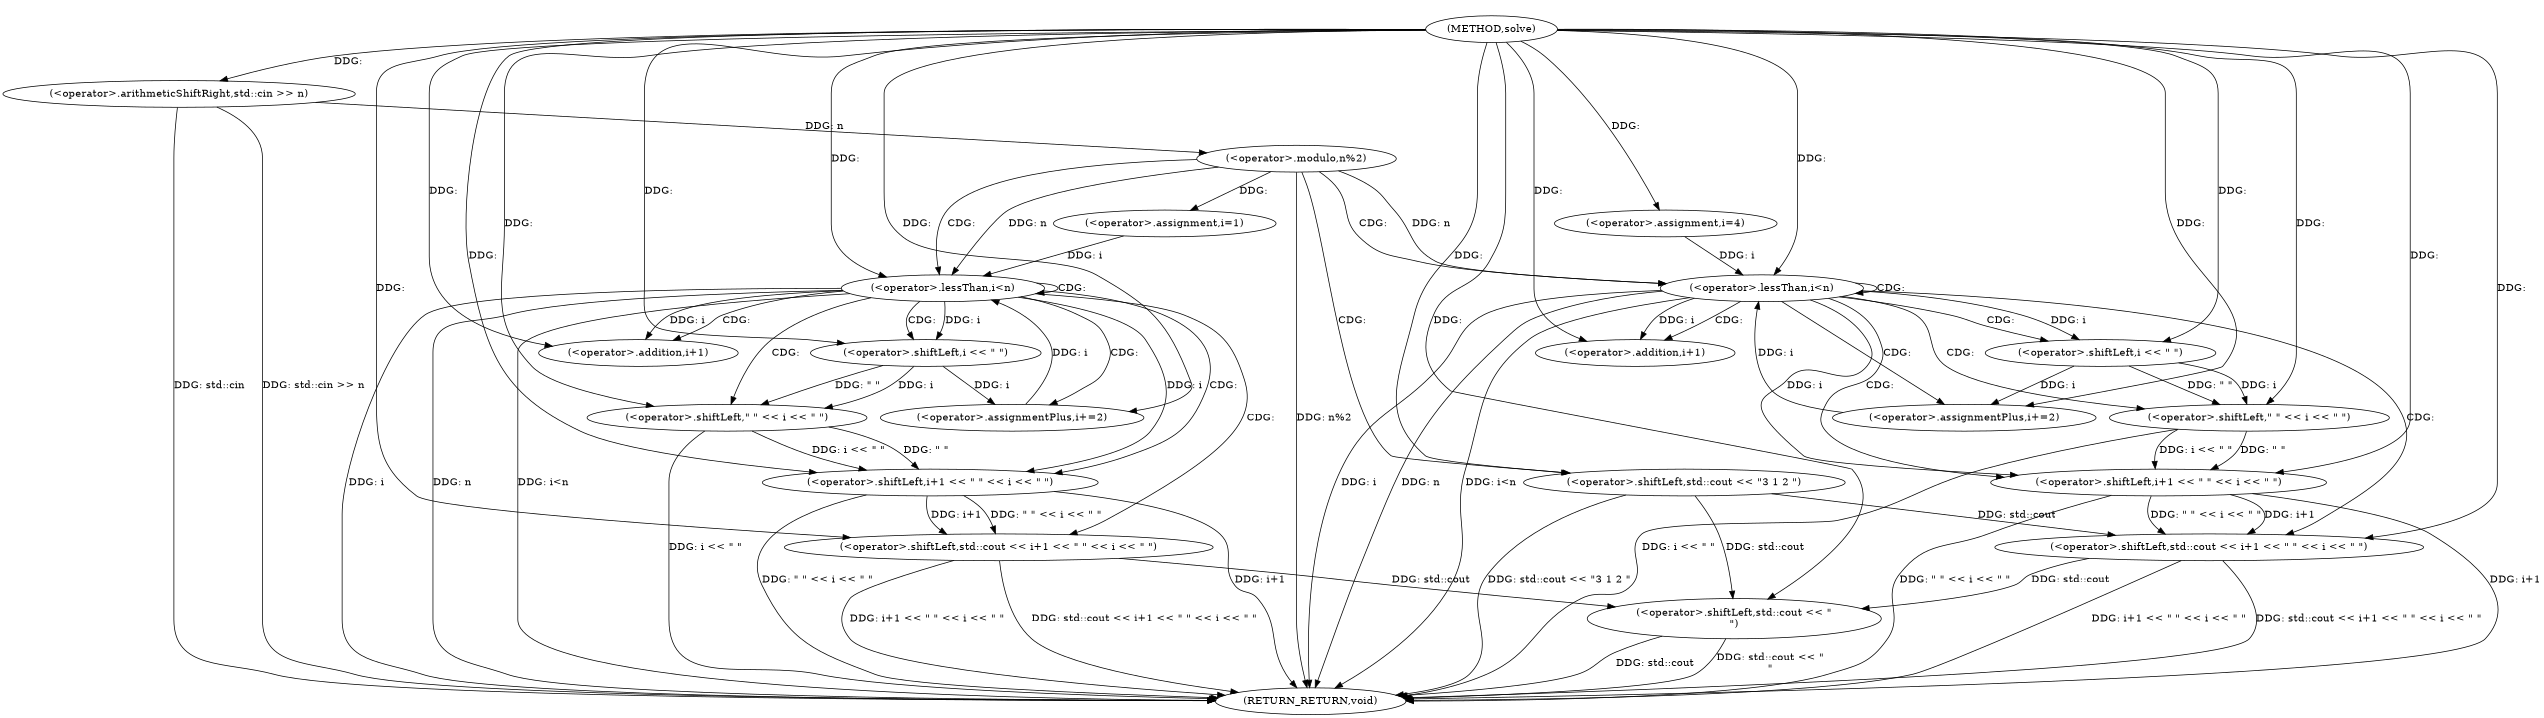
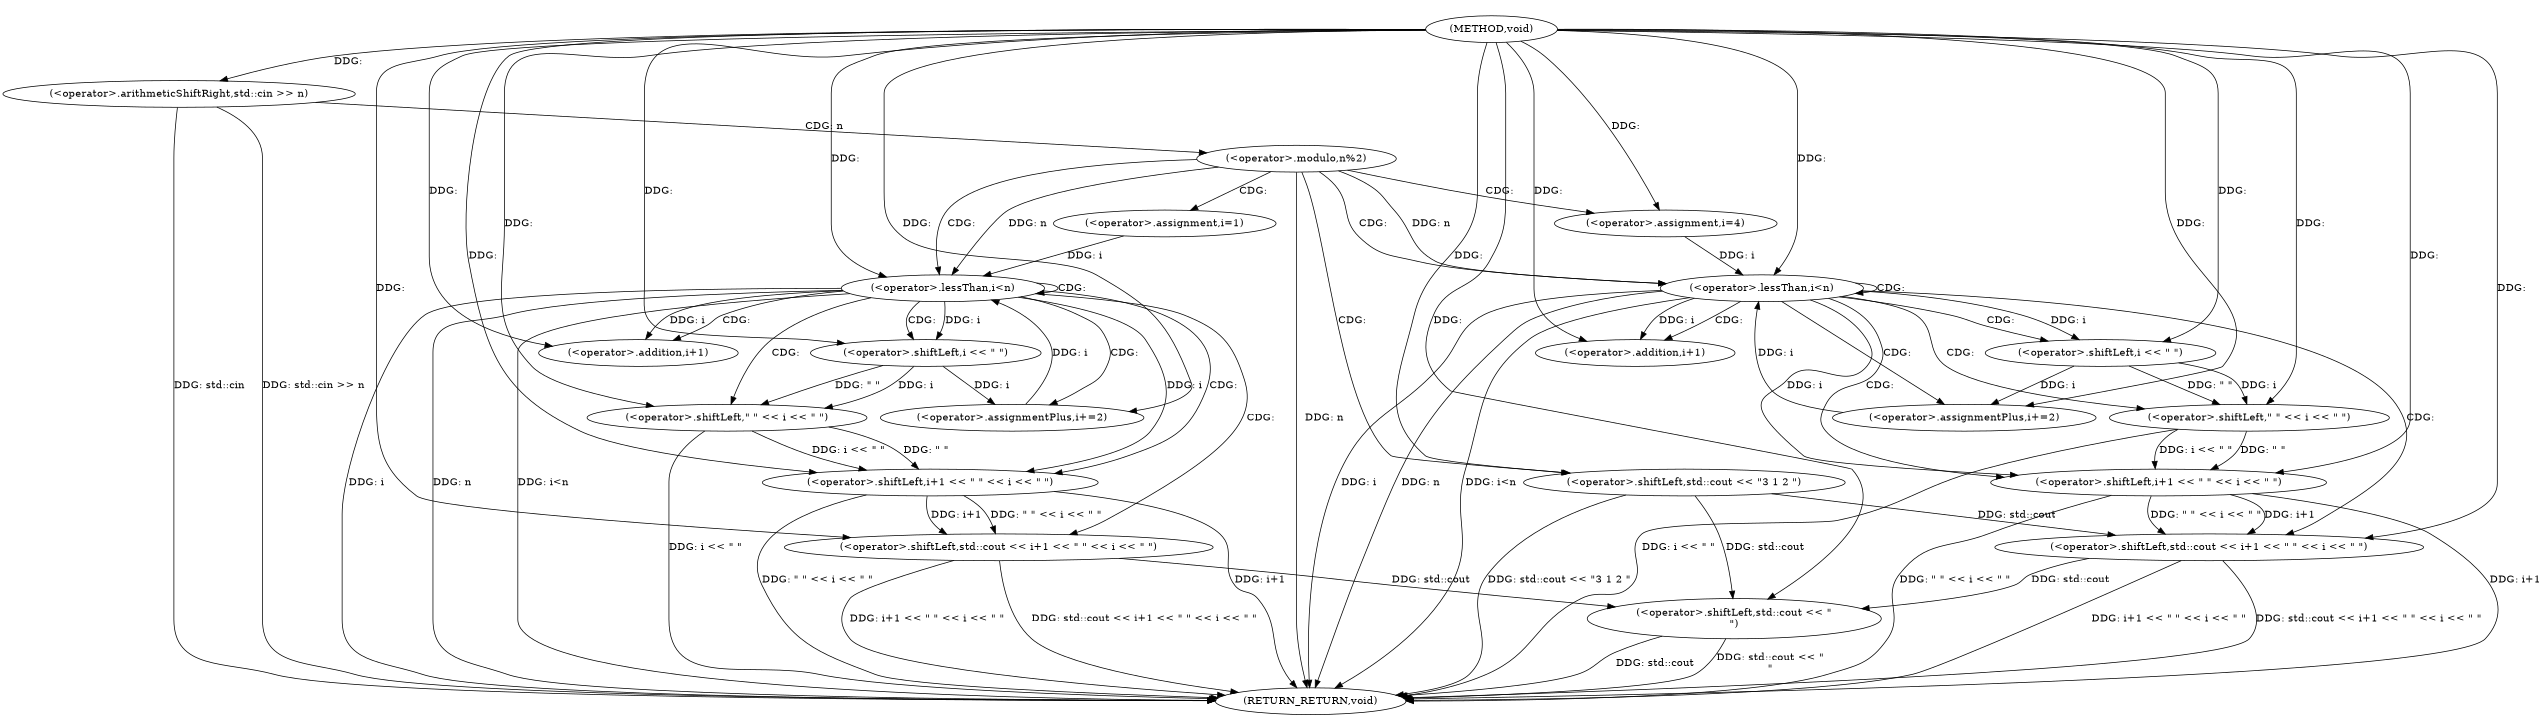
(1492, 29) -> (1492, 29)
(825, 126) -> (825, 126)
(1255, 191) -> (1255, 191)
none -> (1467, 193)
(1324, 418) -> (1324, 418)
